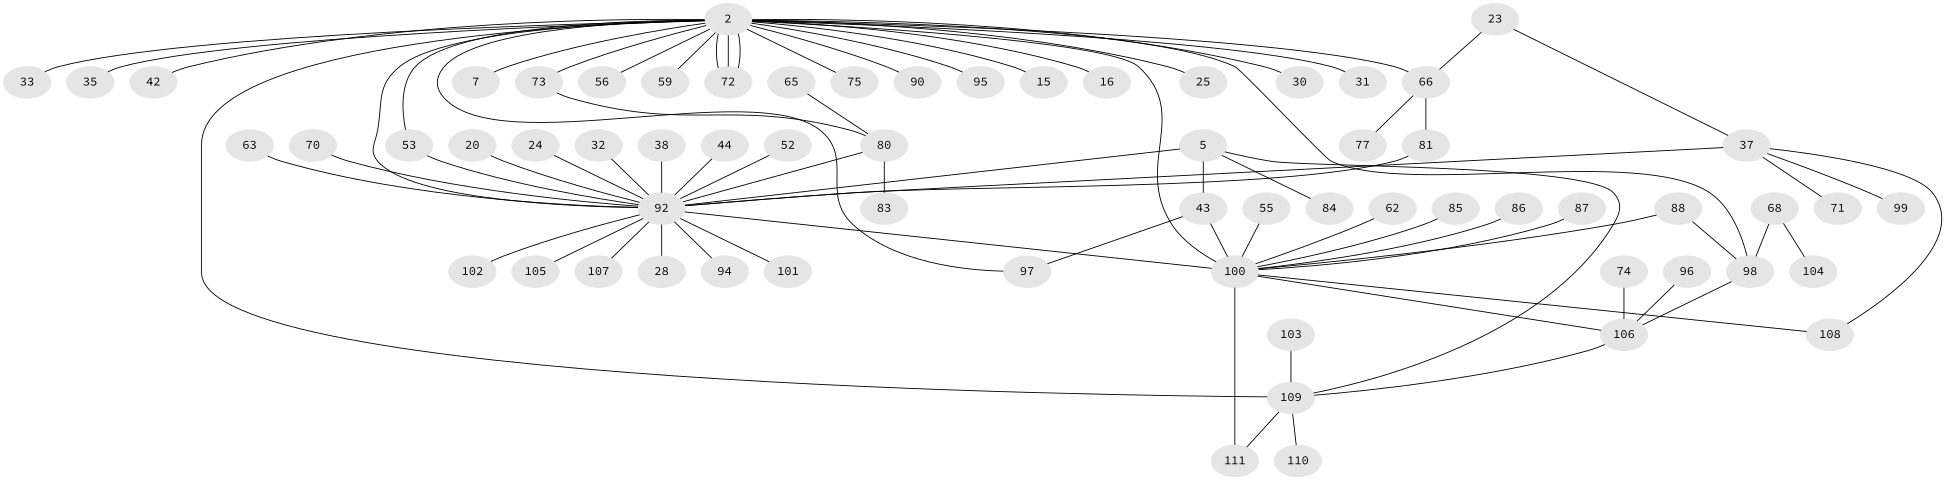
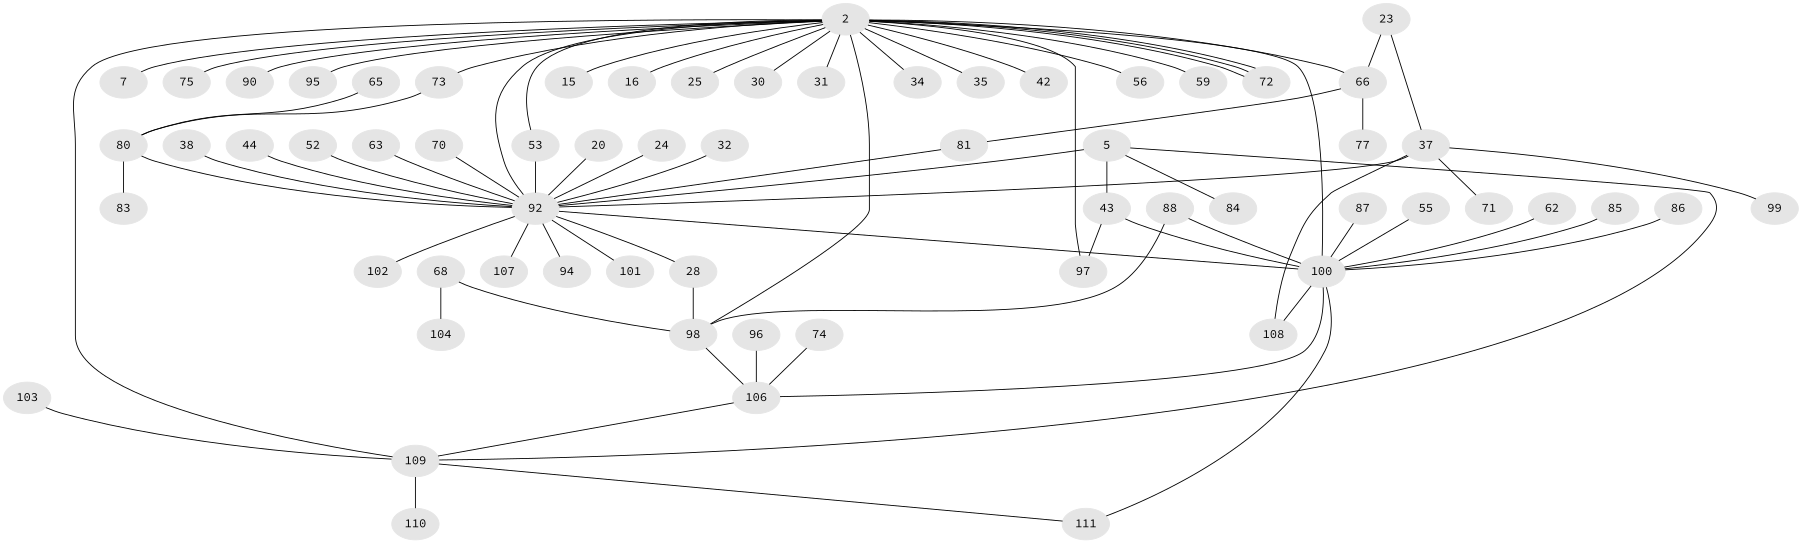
(27, 82) -> (918, 82)
(535, 272) -> none
none -> (693, 303)
